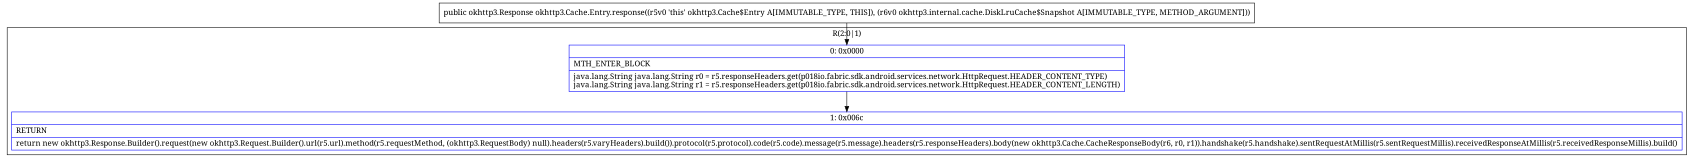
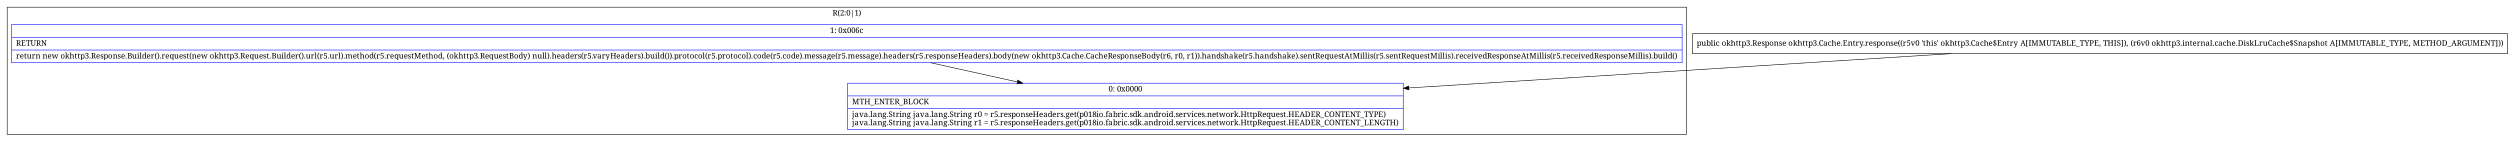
(847, 99) -> (974, 72)
